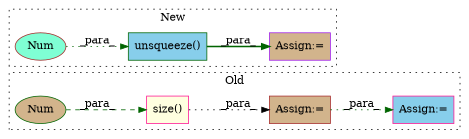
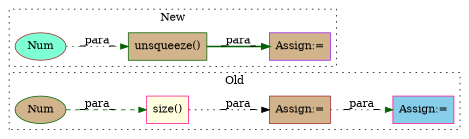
(168, 47) -> (168, 47)
